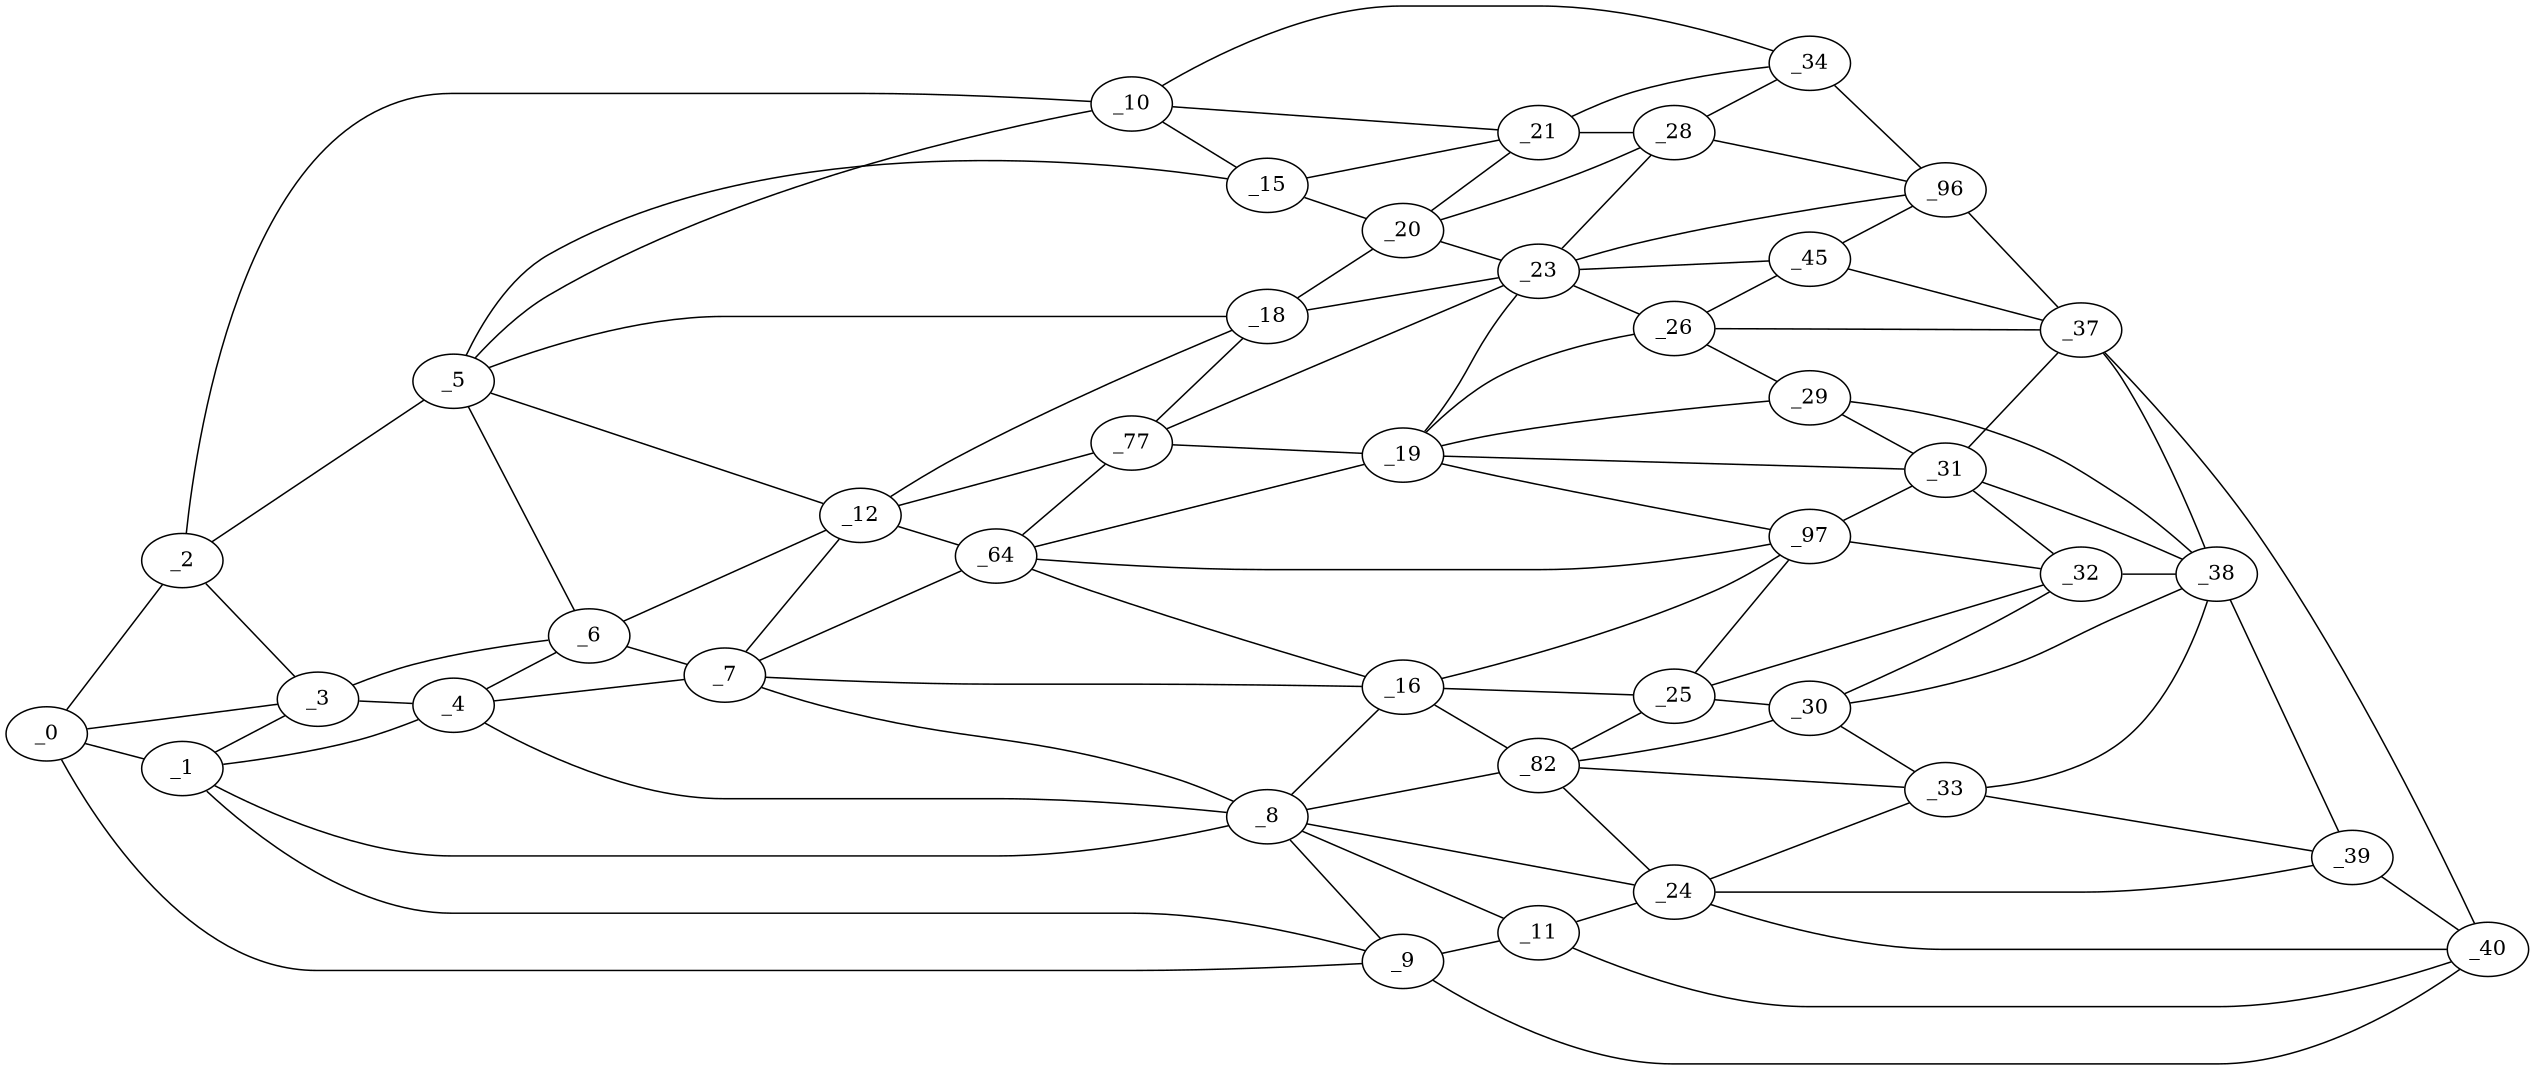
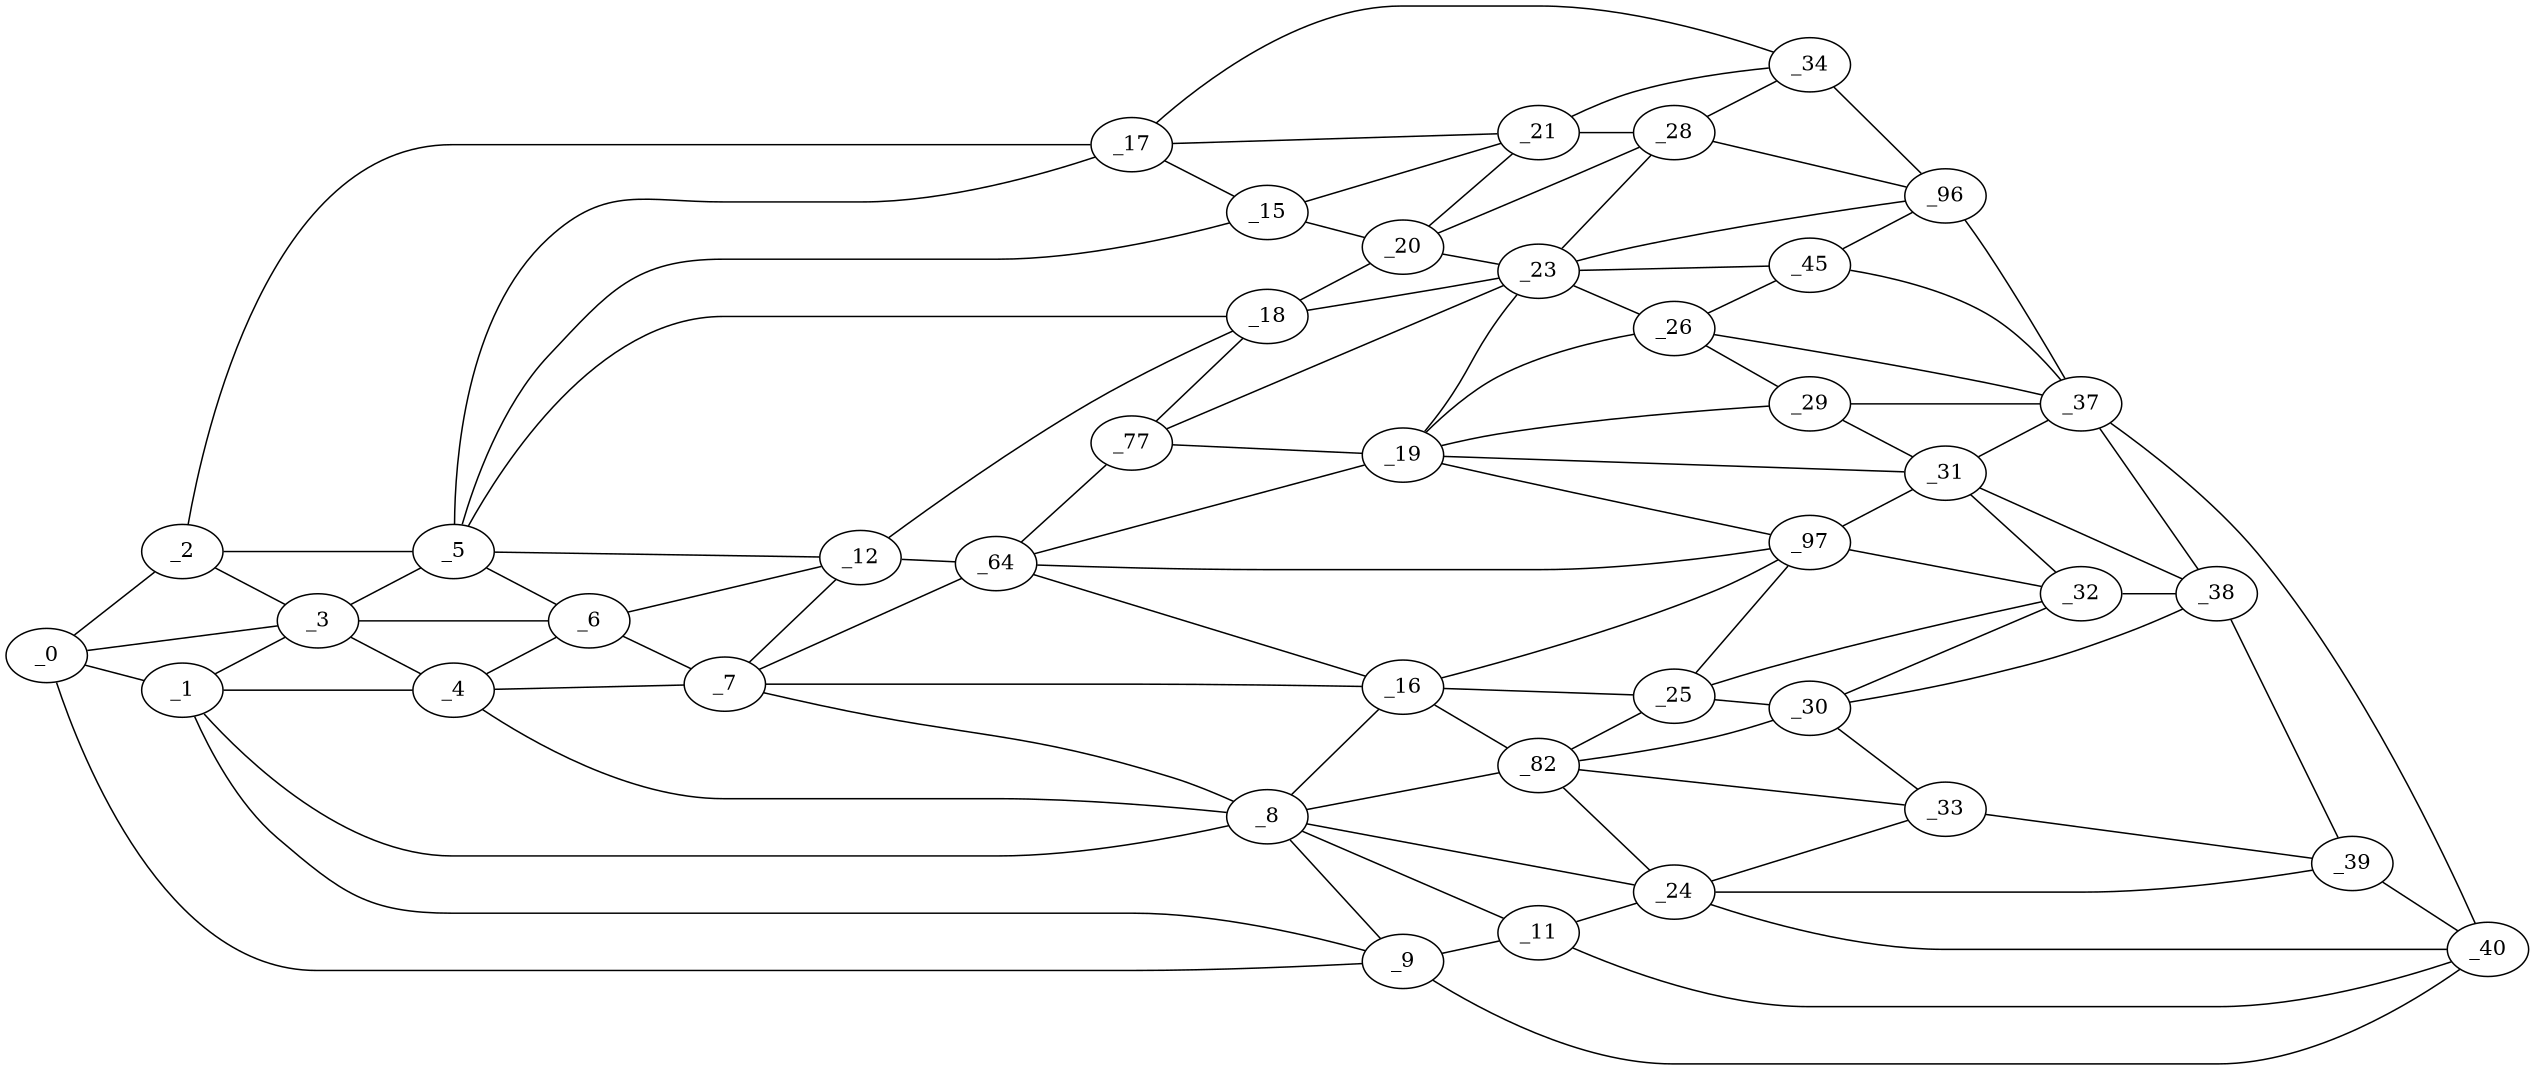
(1132, 104) -> (1132, 145)
(2034, 447) -> (1946, 404)
(996, 479) -> none
none -> (386, 586)
(2130, 734) -> none
